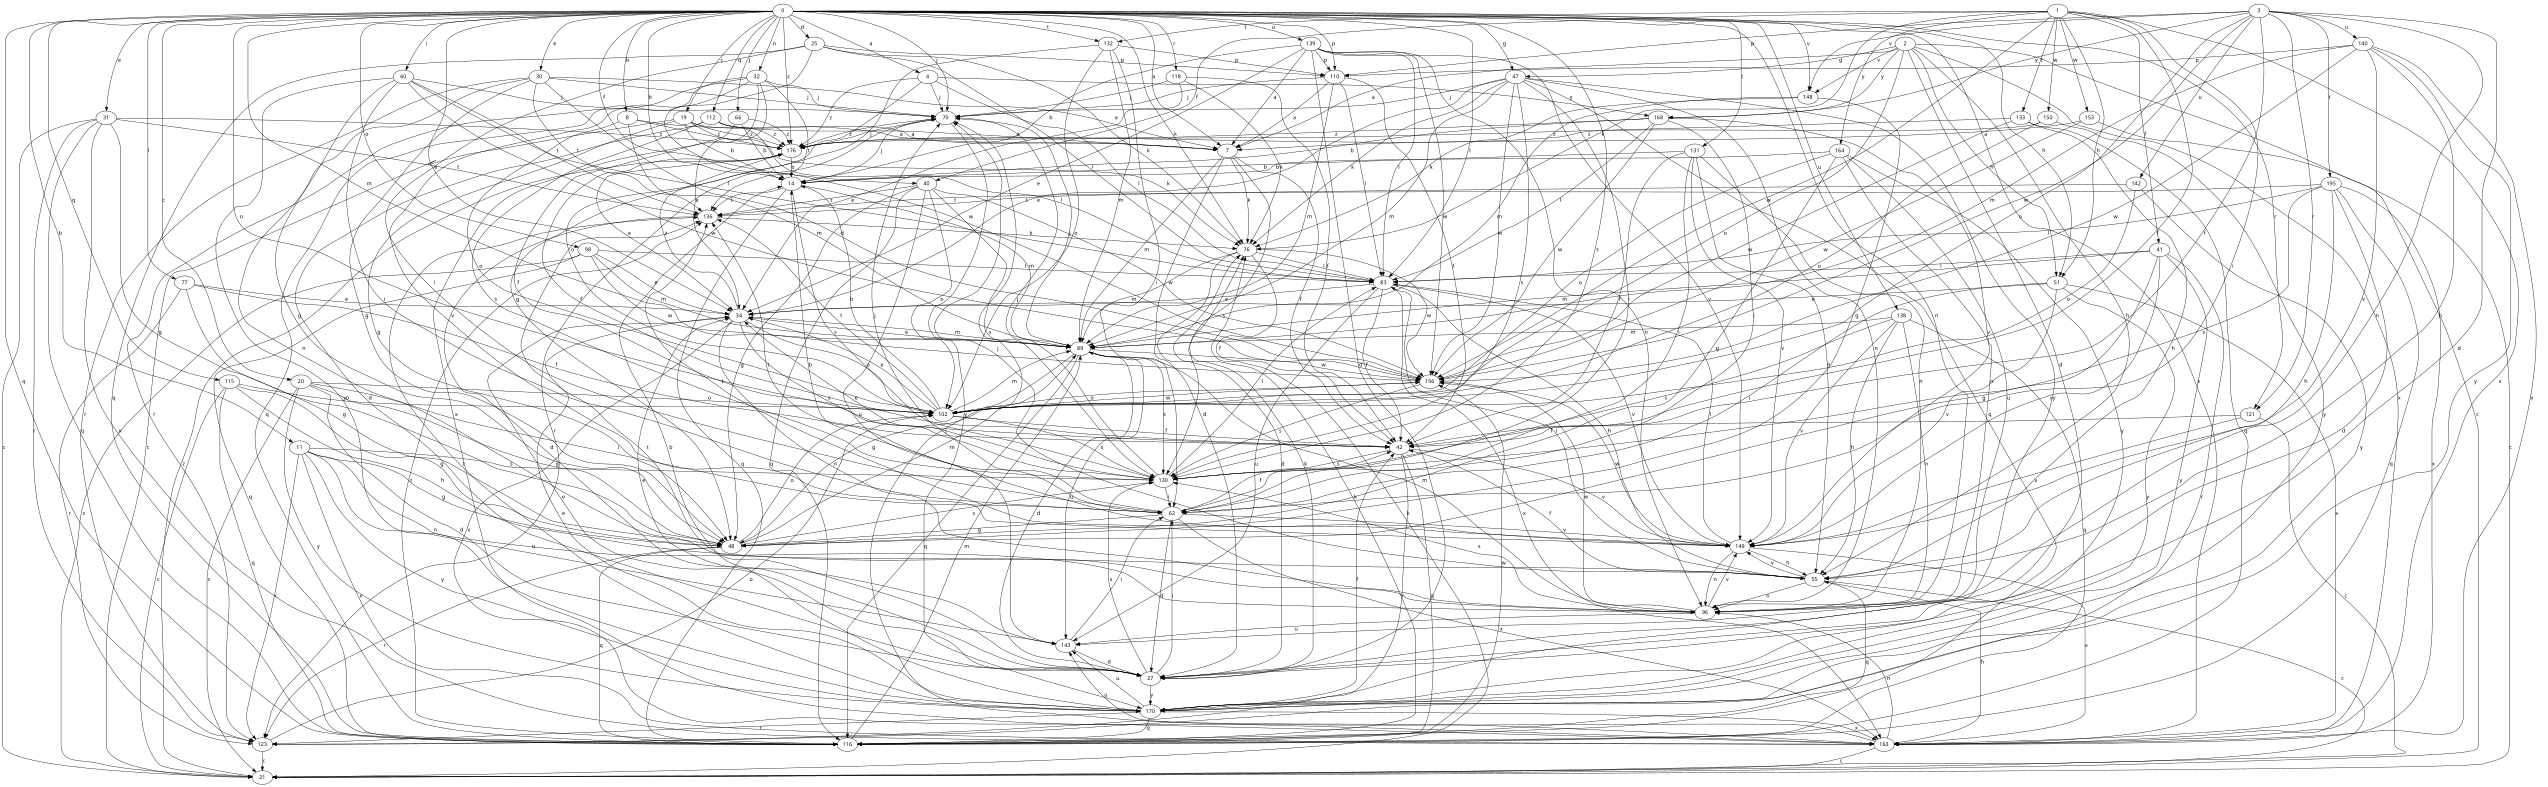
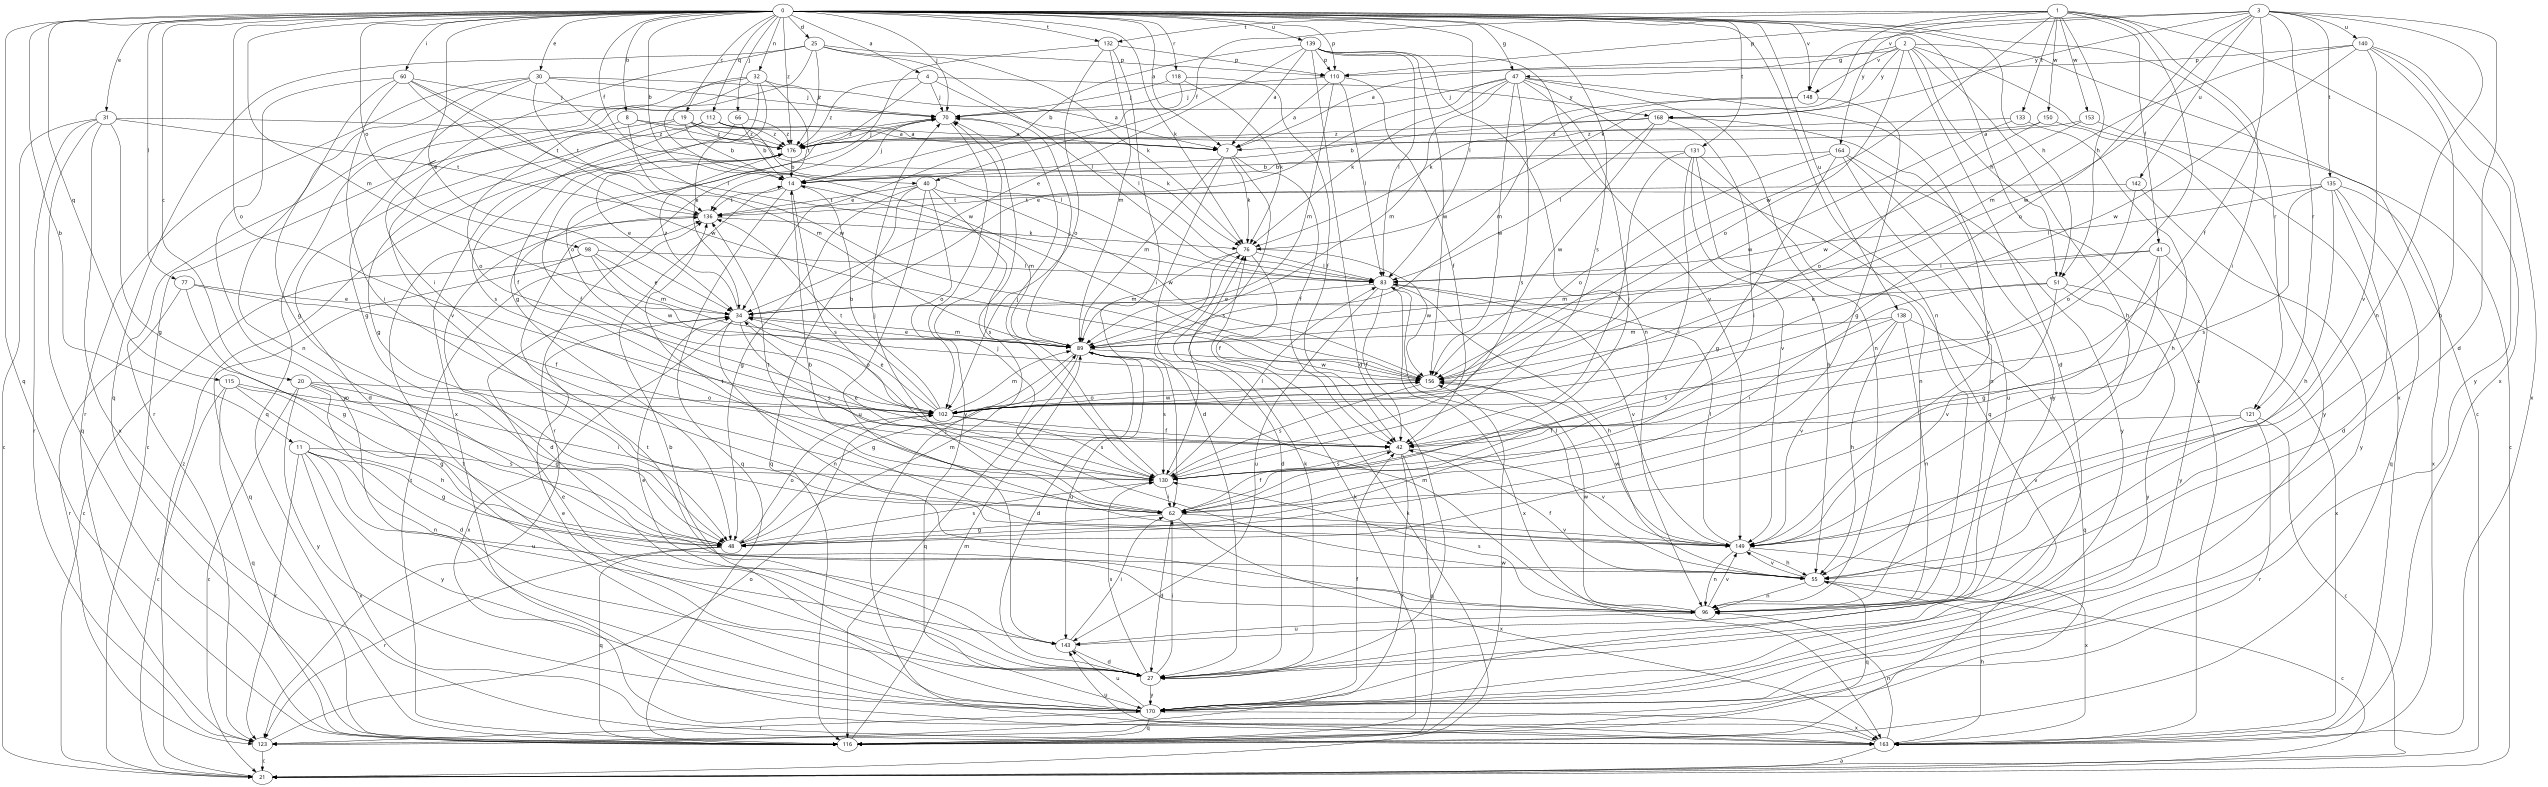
none -> (818, 98)
(2331, 184) -> (2331, 184)
(842, 233) -> (842, 233)
(1404, 706) -> (1361, 719)
(1901, 714) -> none
(1841, 761) -> (1841, 761)
